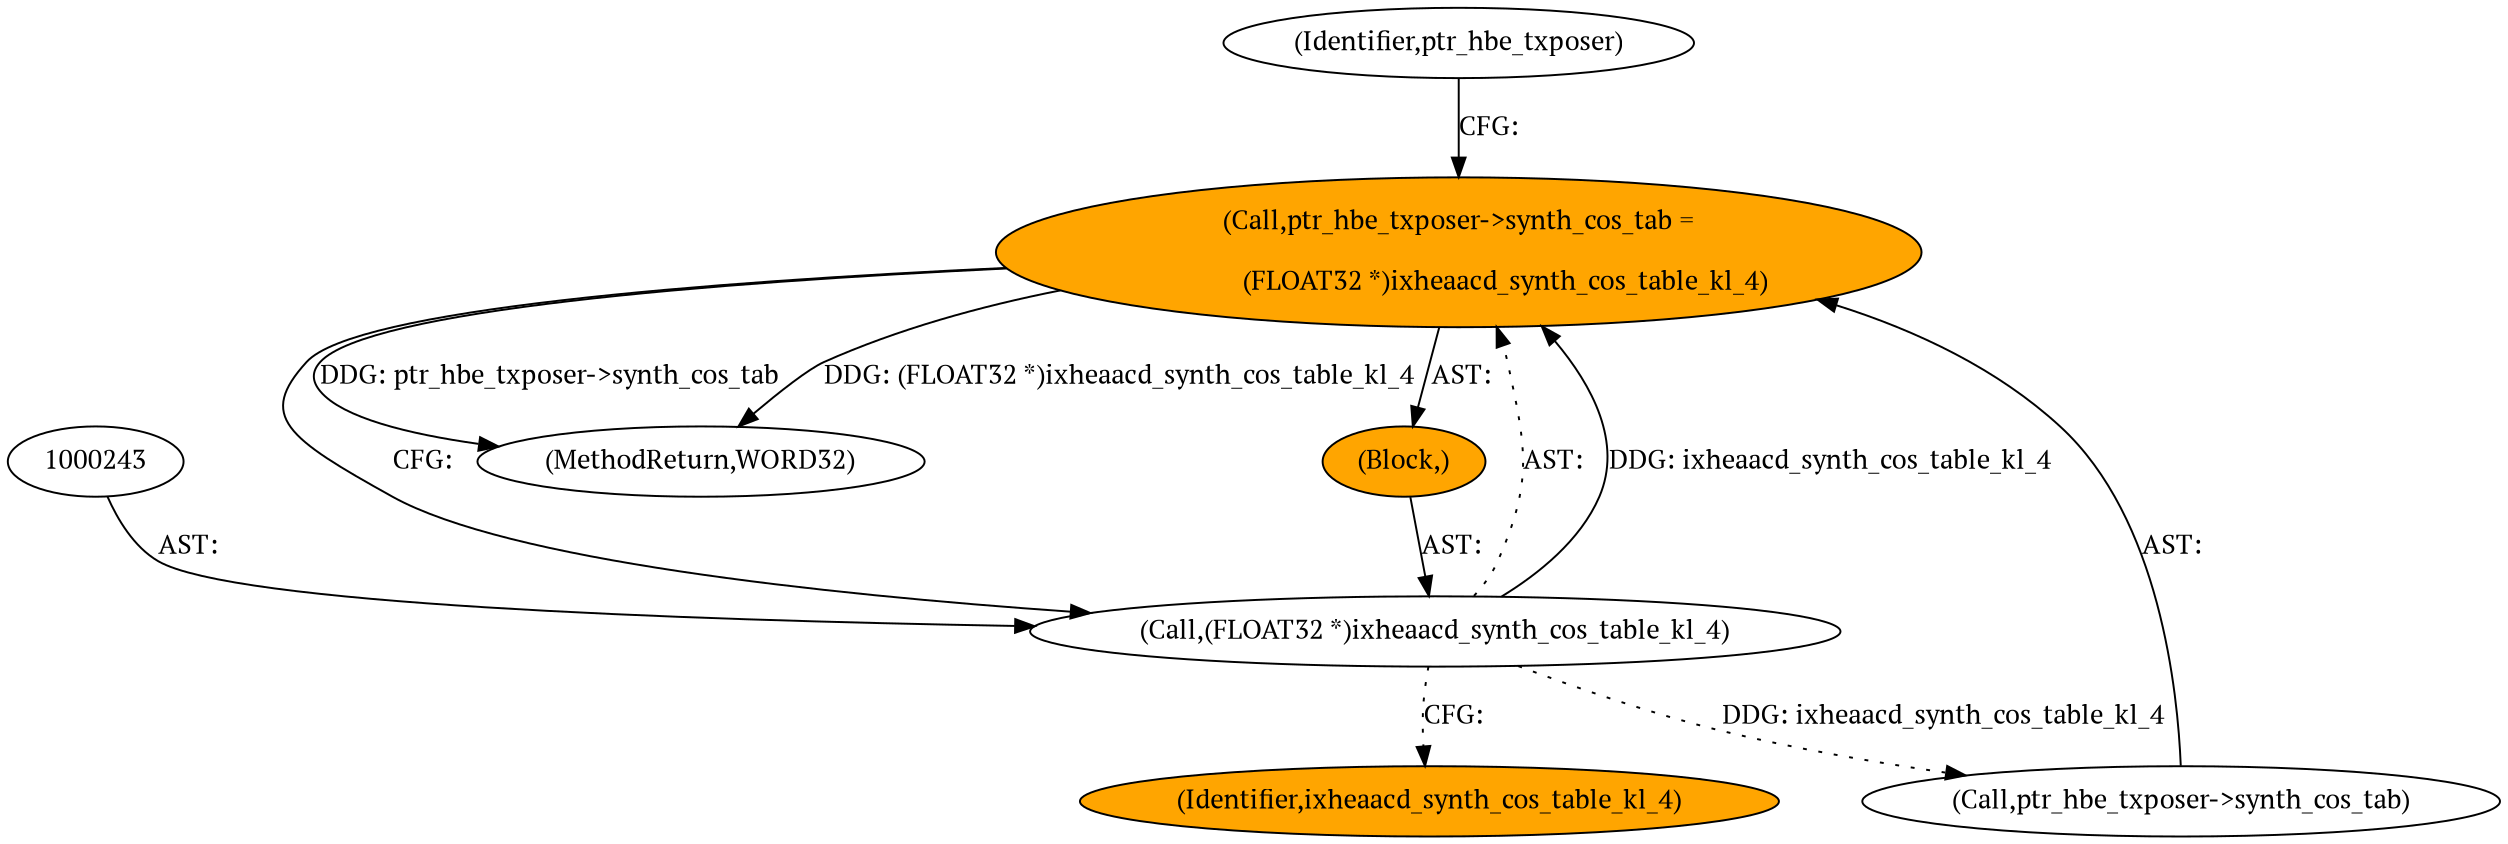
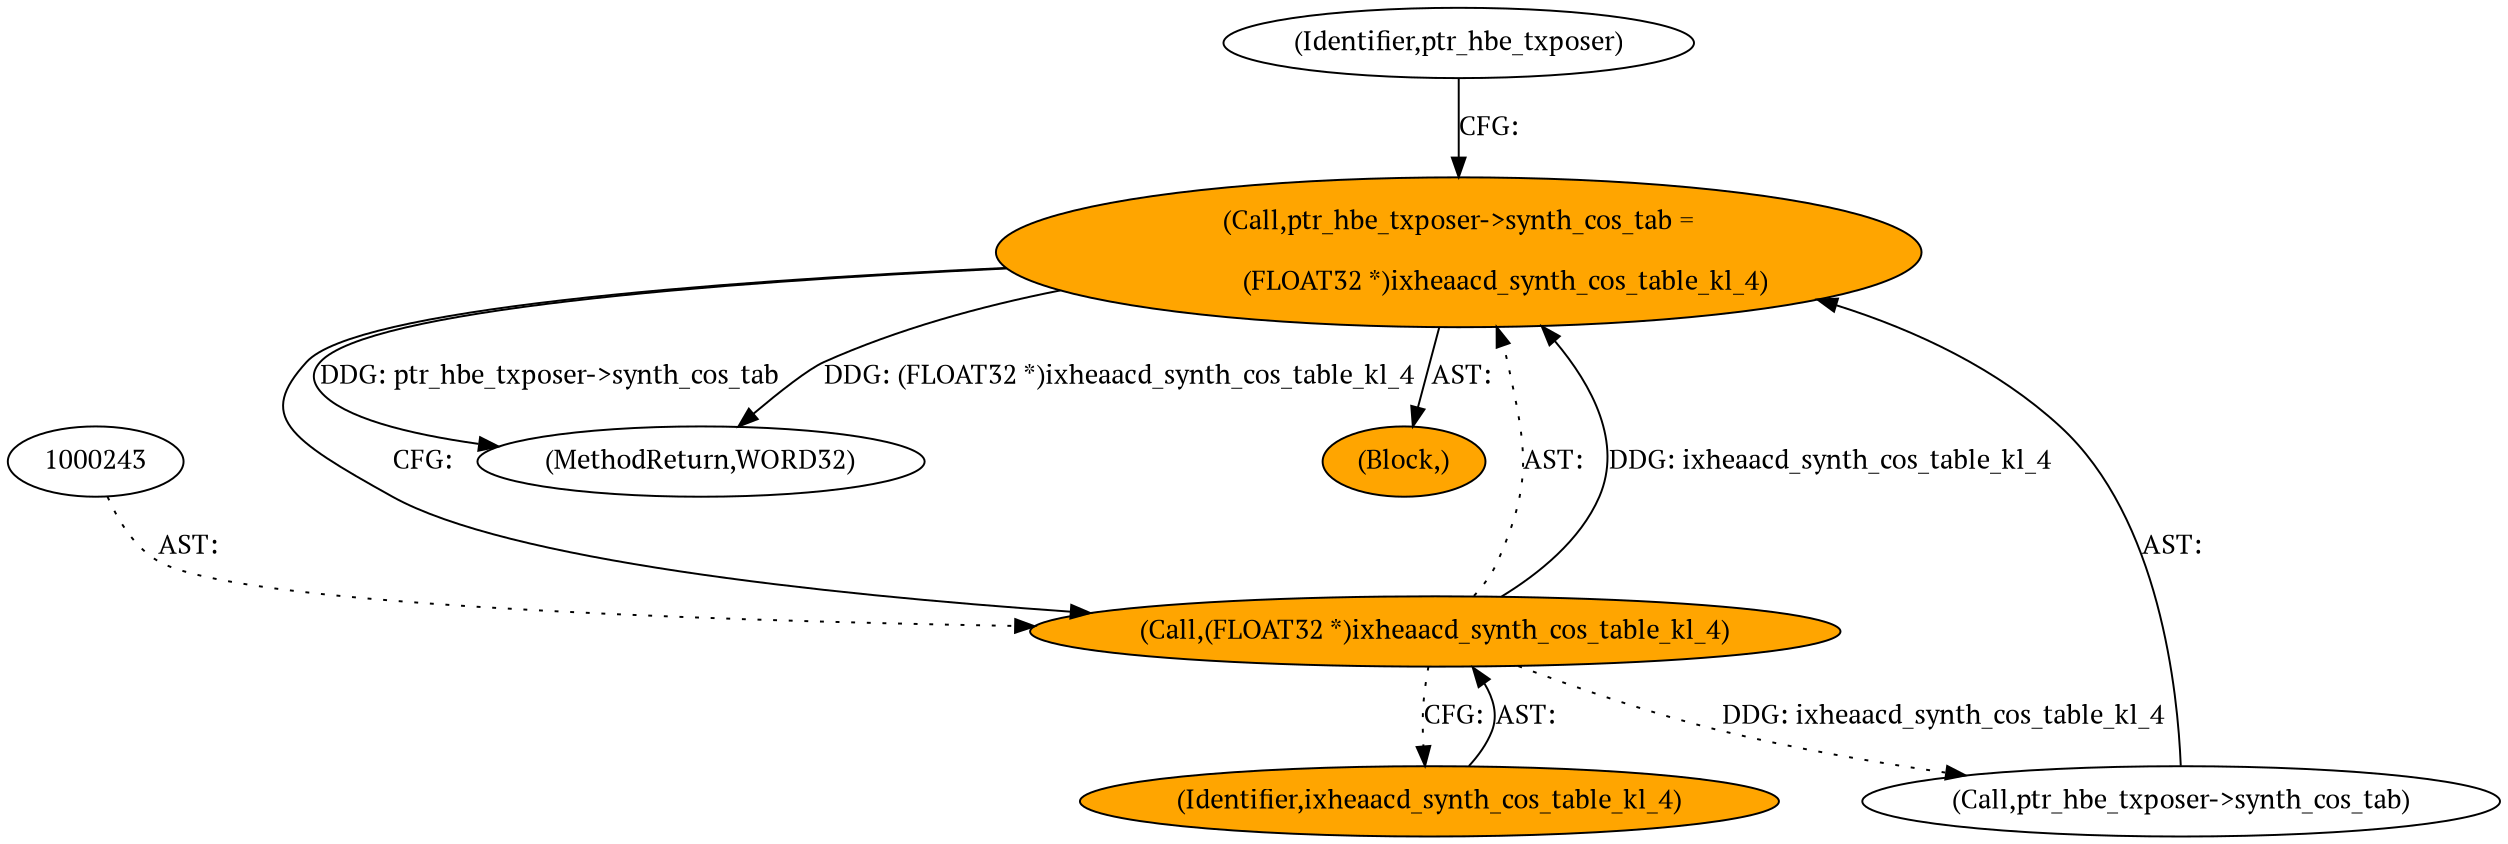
(1418, 537) -> (1493, 727)
(543, 610) -> (543, 610)
(1435, 631) -> (1435, 631)
